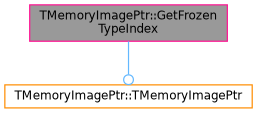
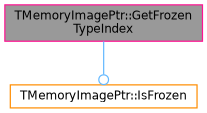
(129, 96) -> (104, 96)
